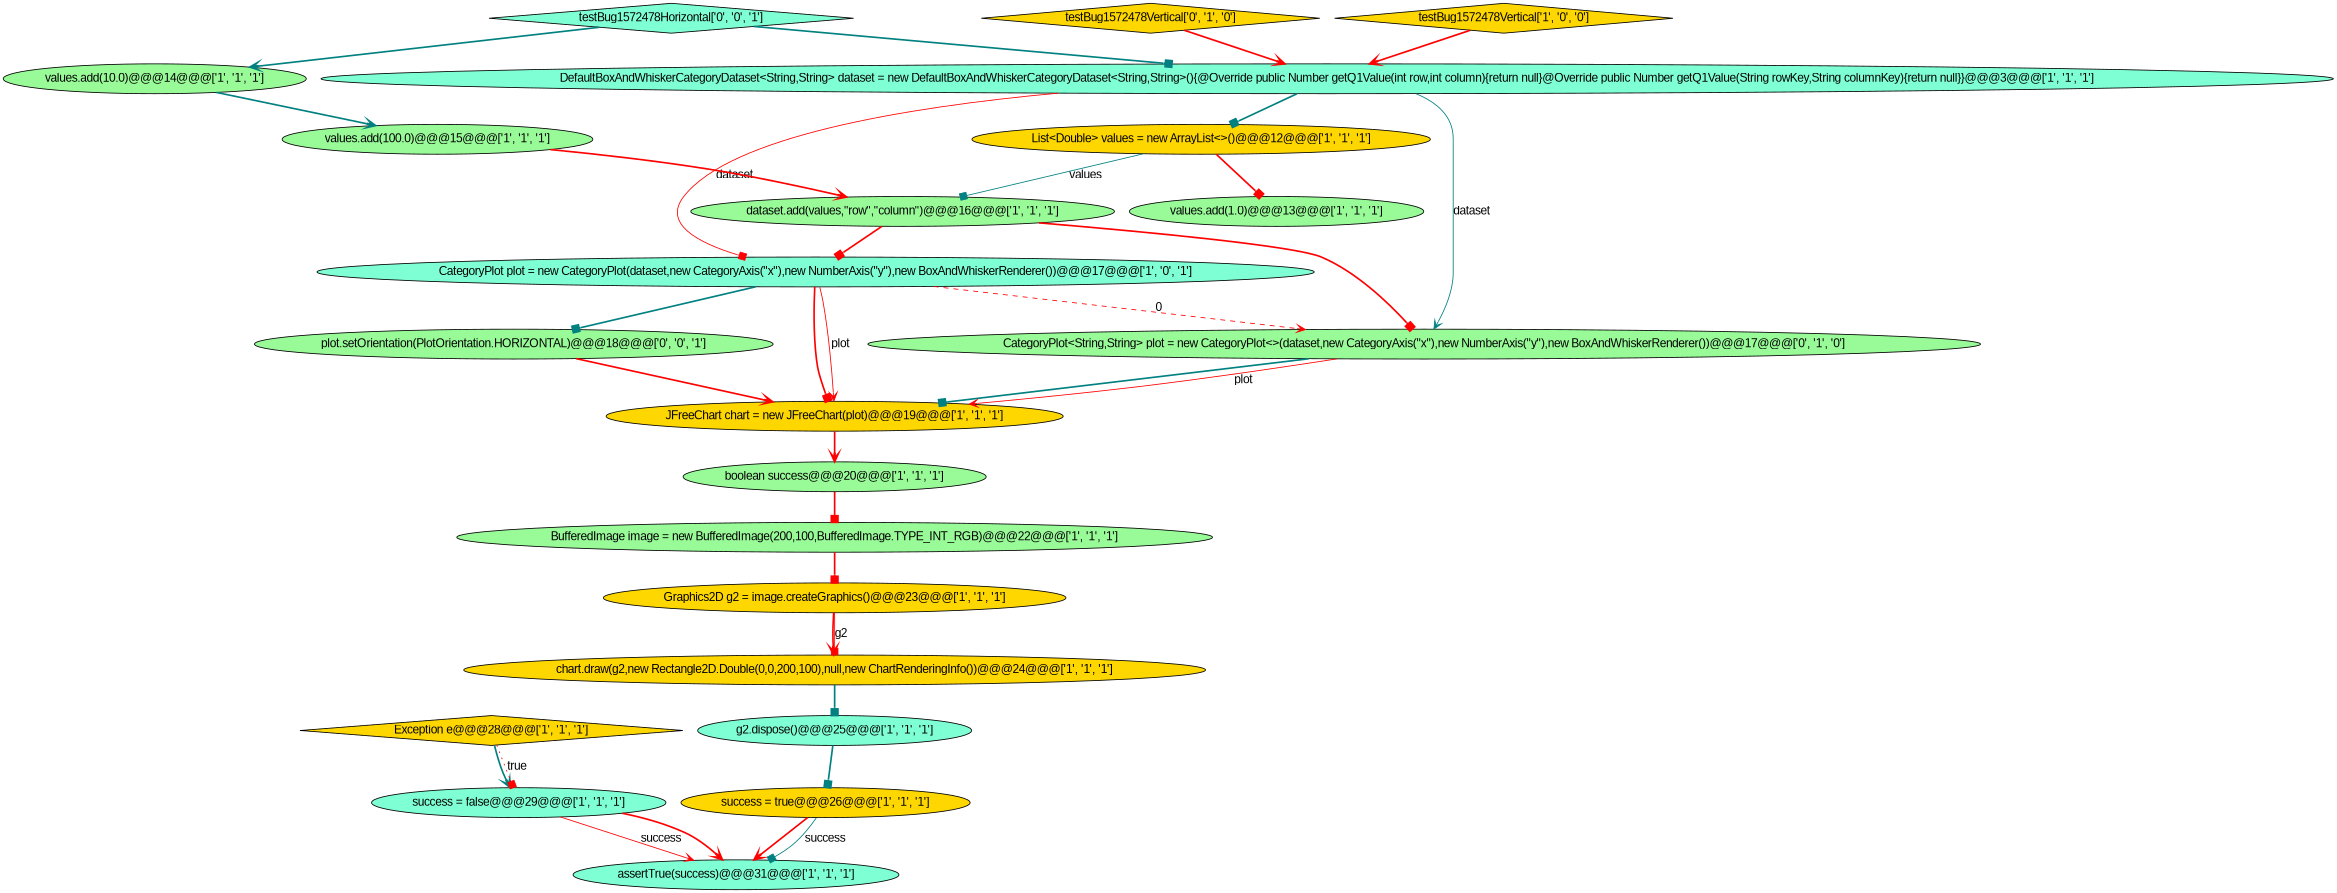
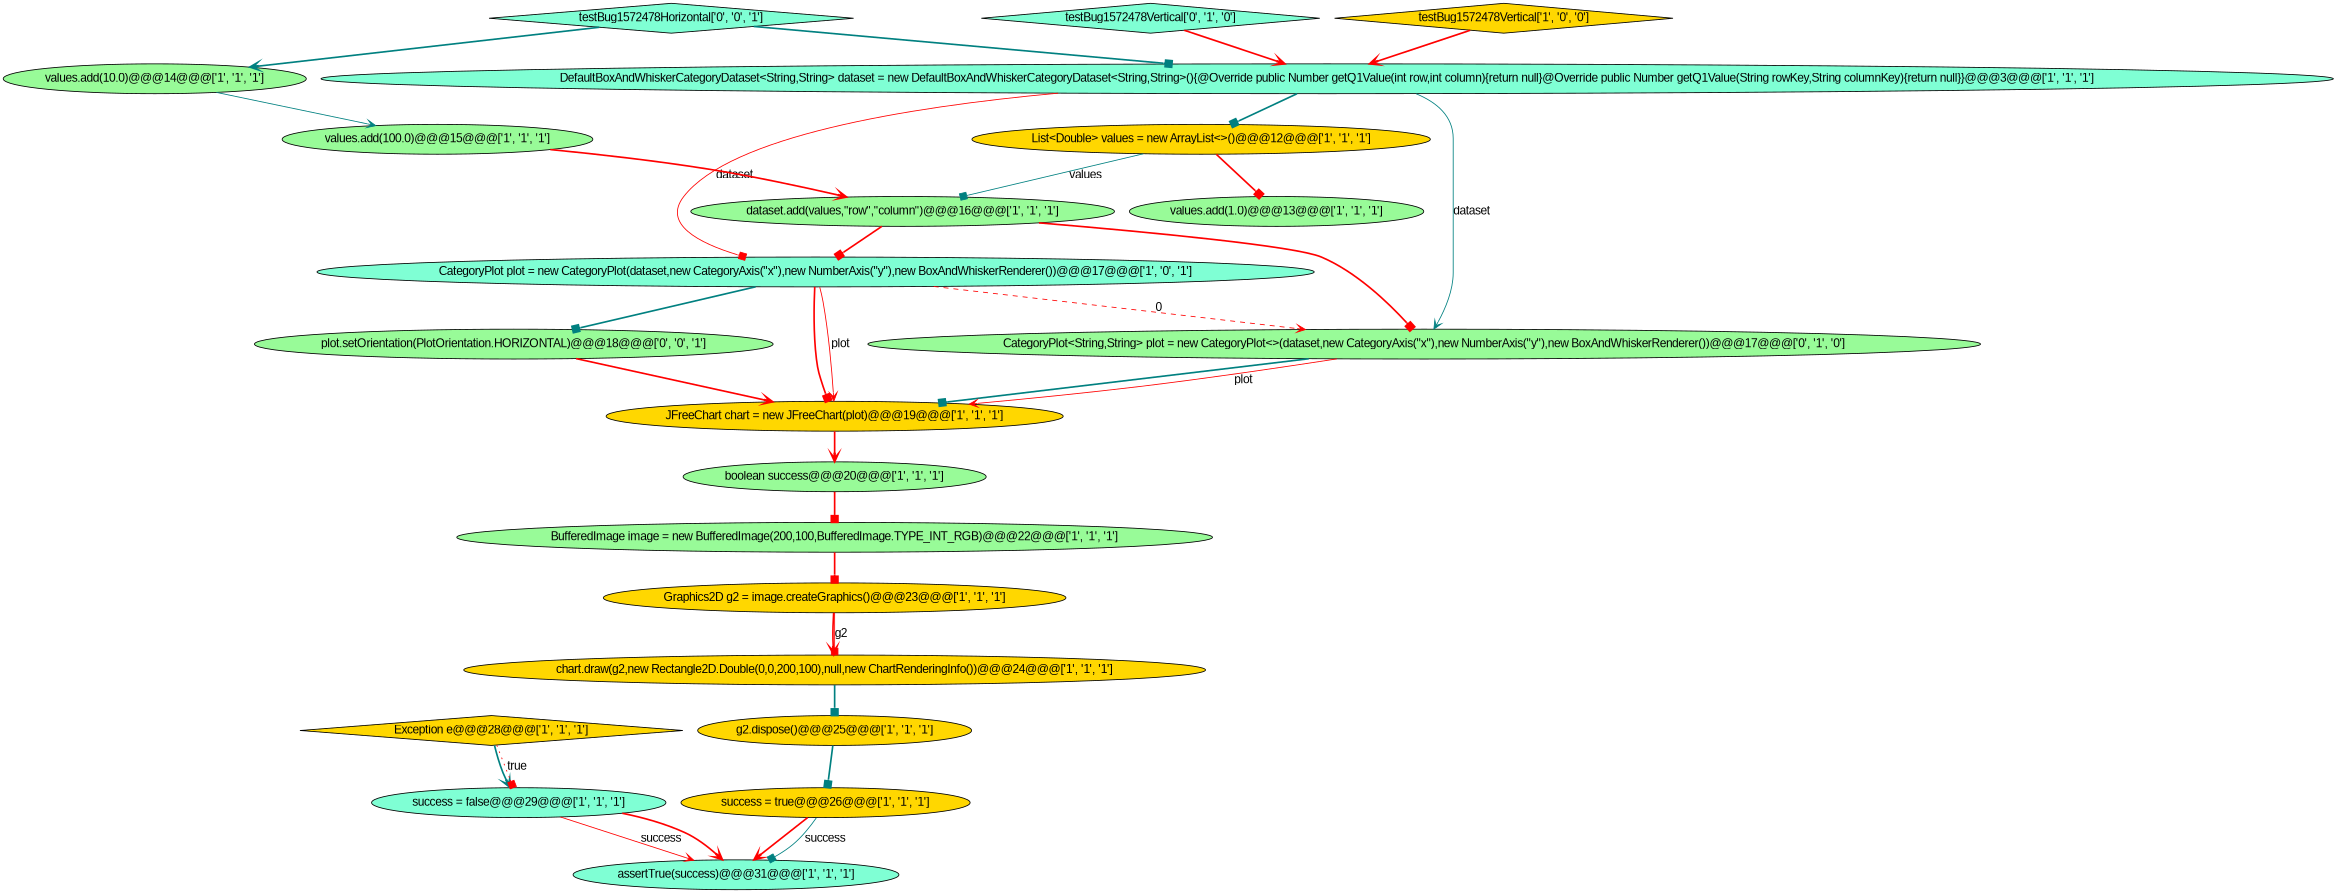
(1151, 18) -> (1151, 18)
(292, 108) -> (292, 108)
(835, 730) -> (835, 730)
